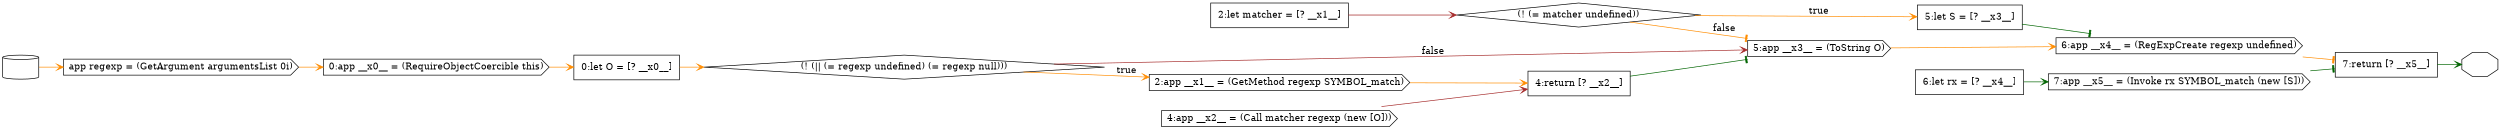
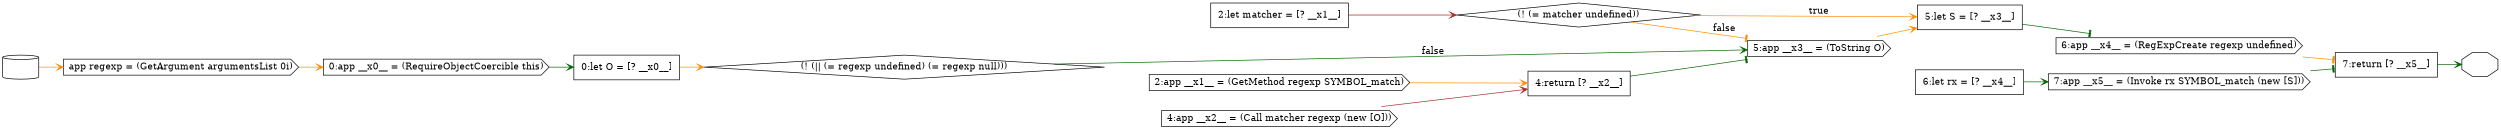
(1970, 47) -> (1894, 33)
(1397, 57) -> (1397, 57)
(558, 67) -> (558, 67)
(1083, 74) -> none
